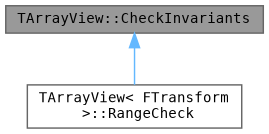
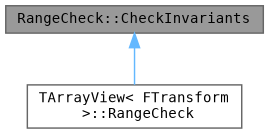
(135, 19) -> (135, 19)
